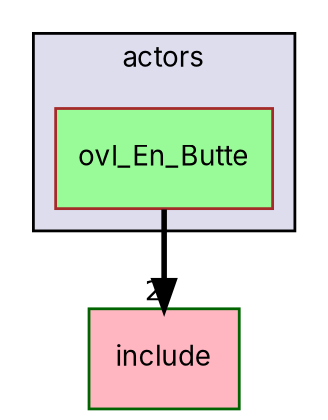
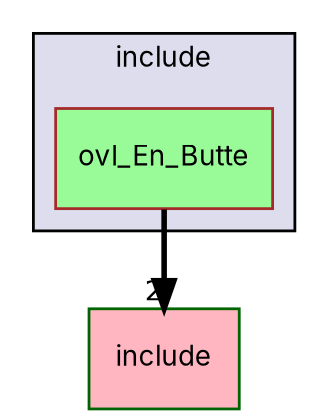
(164, 60) -> (164, 60)
